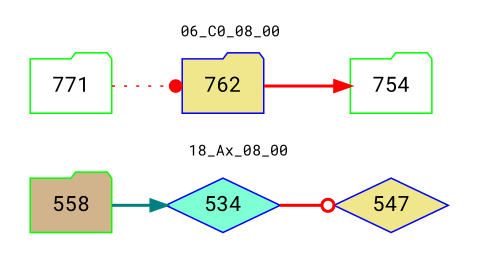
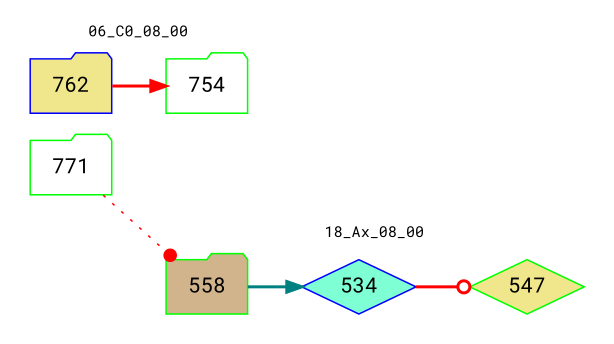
(141, 86) -> (134, 223)
(391, 205) -> (527, 287)
